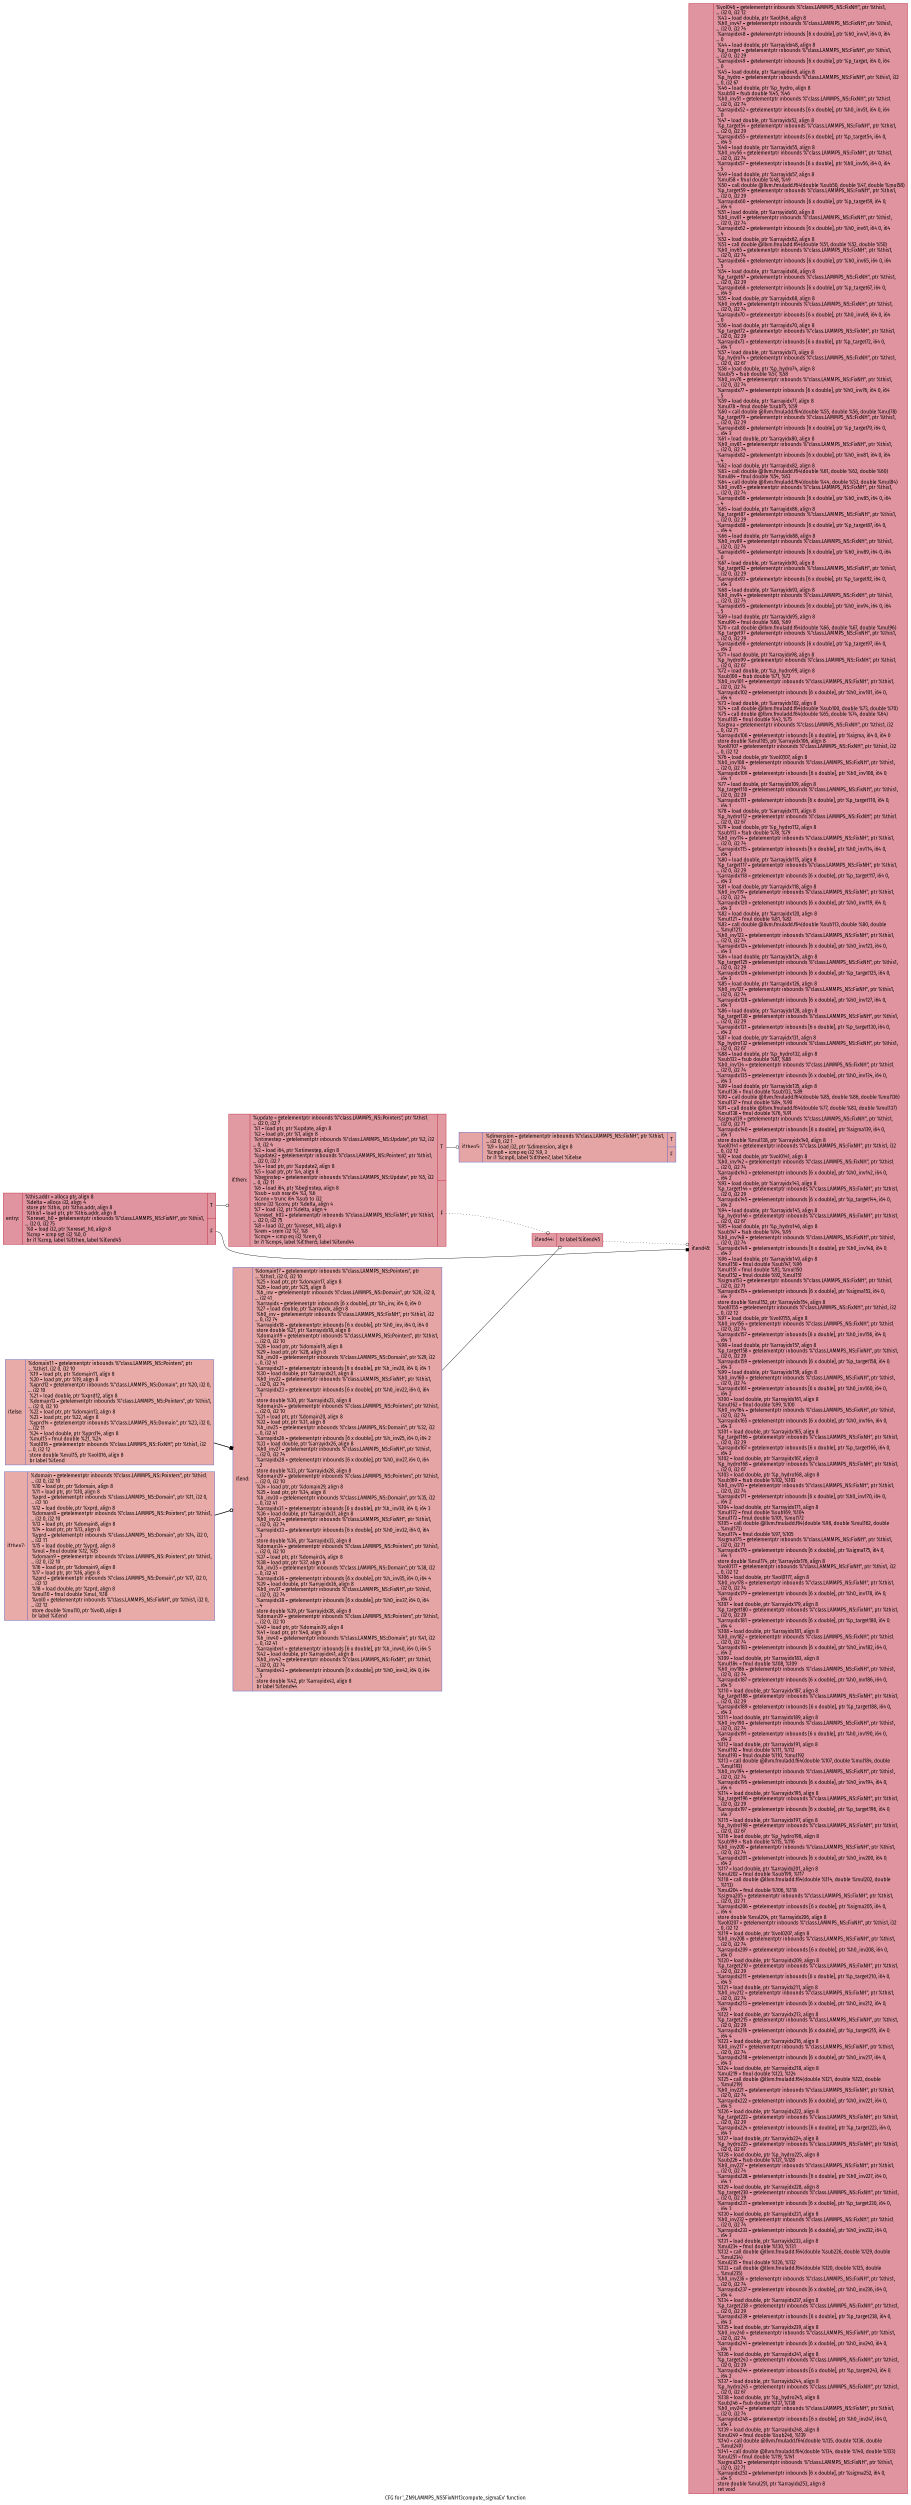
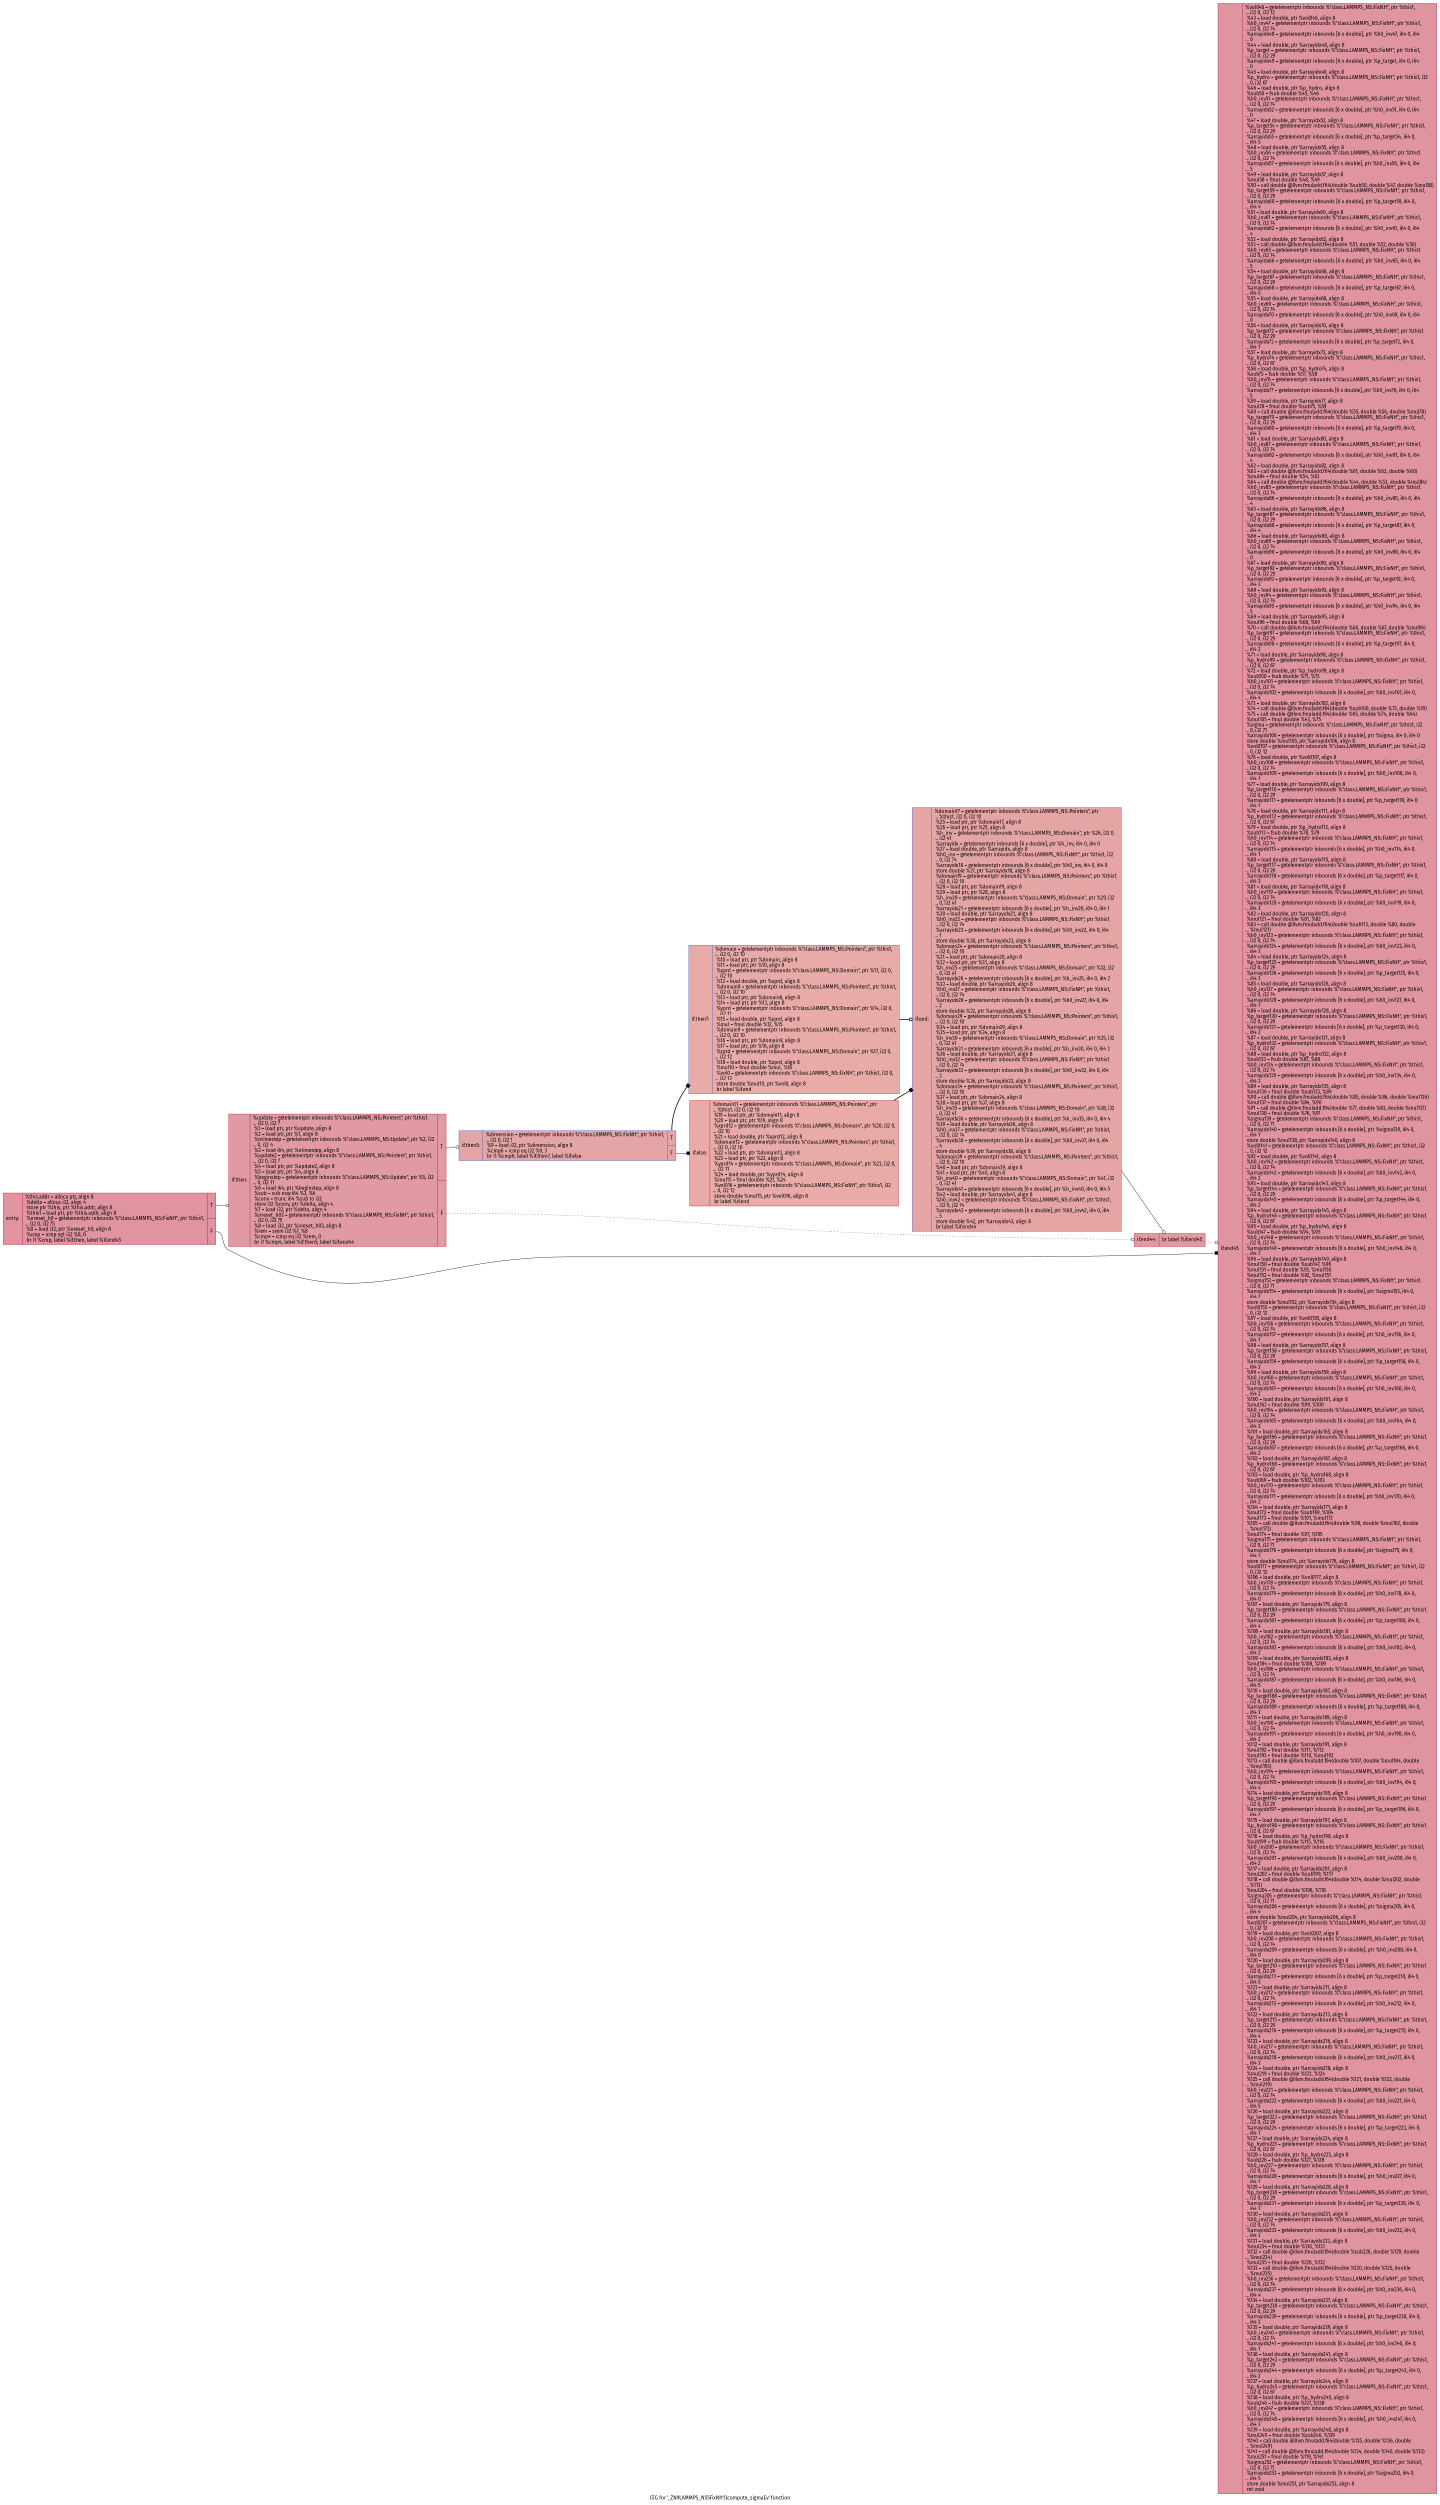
none -> (676, 1108)
none -> (681, 1153)
(110, 1412) -> (794, 1153)
